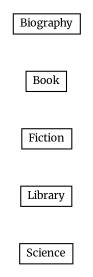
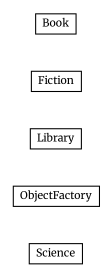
(46, 23) -> none
none -> (56, 196)
